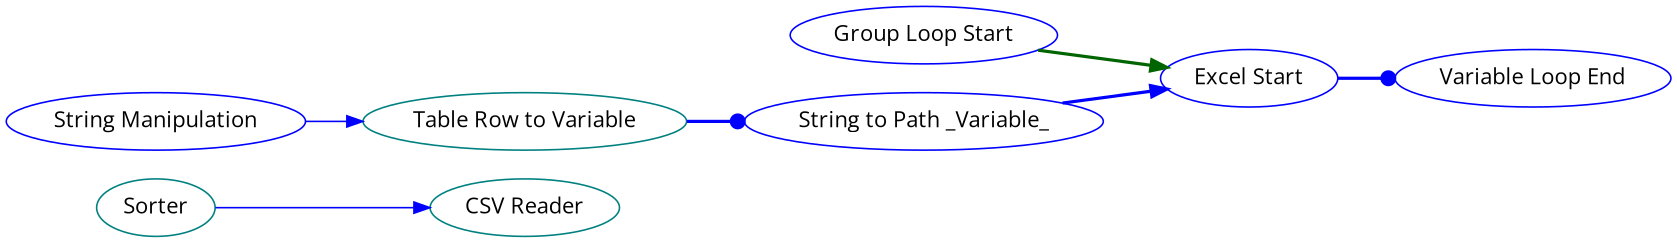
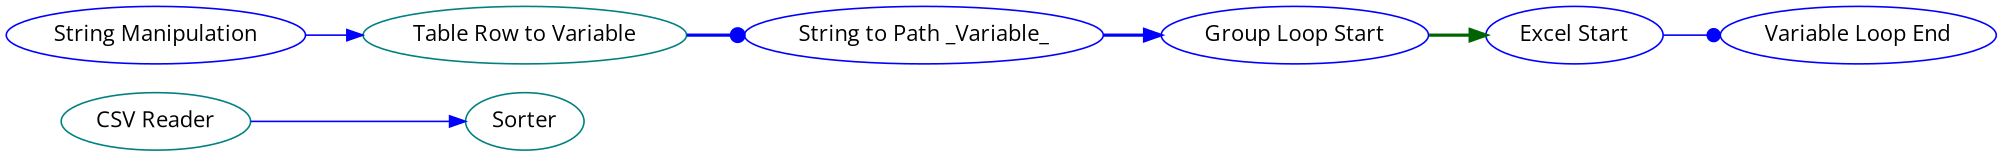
(1360, 78) -> (1685, 35)
(1107, 97) -> (1124, 35)
(315, 208) -> (350, 121)
